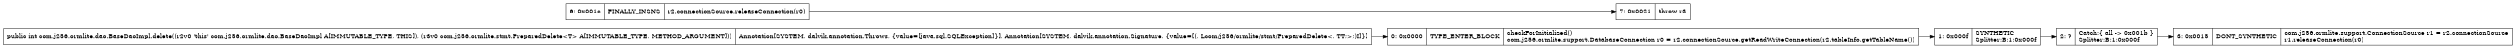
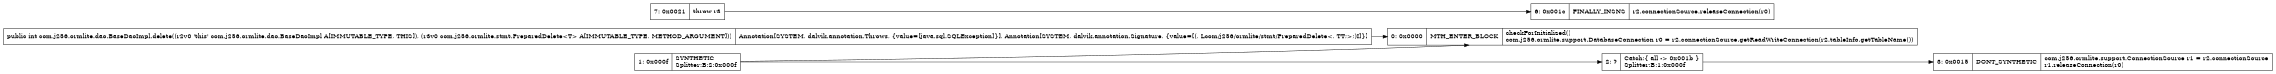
(1210, 12) -> (1126, 12)
(1465, 36) -> (1464, 36)
(1924, 37) -> (1102, 55)
(2006, 40) -> (706, 65)
